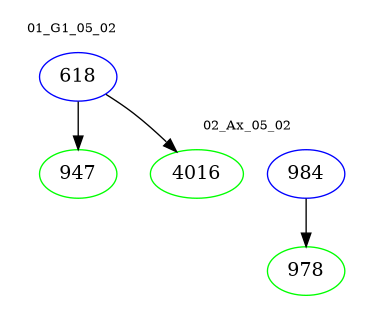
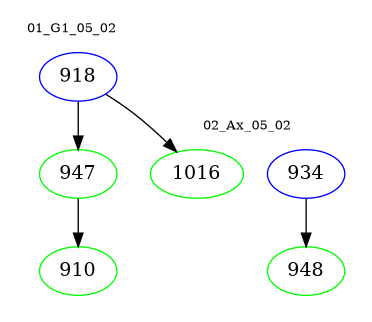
(78, 77) -> (78, 77)
(197, 174) -> (197, 174)
(306, 174) -> (306, 174)
none -> (78, 271)
(306, 271) -> (306, 271)
